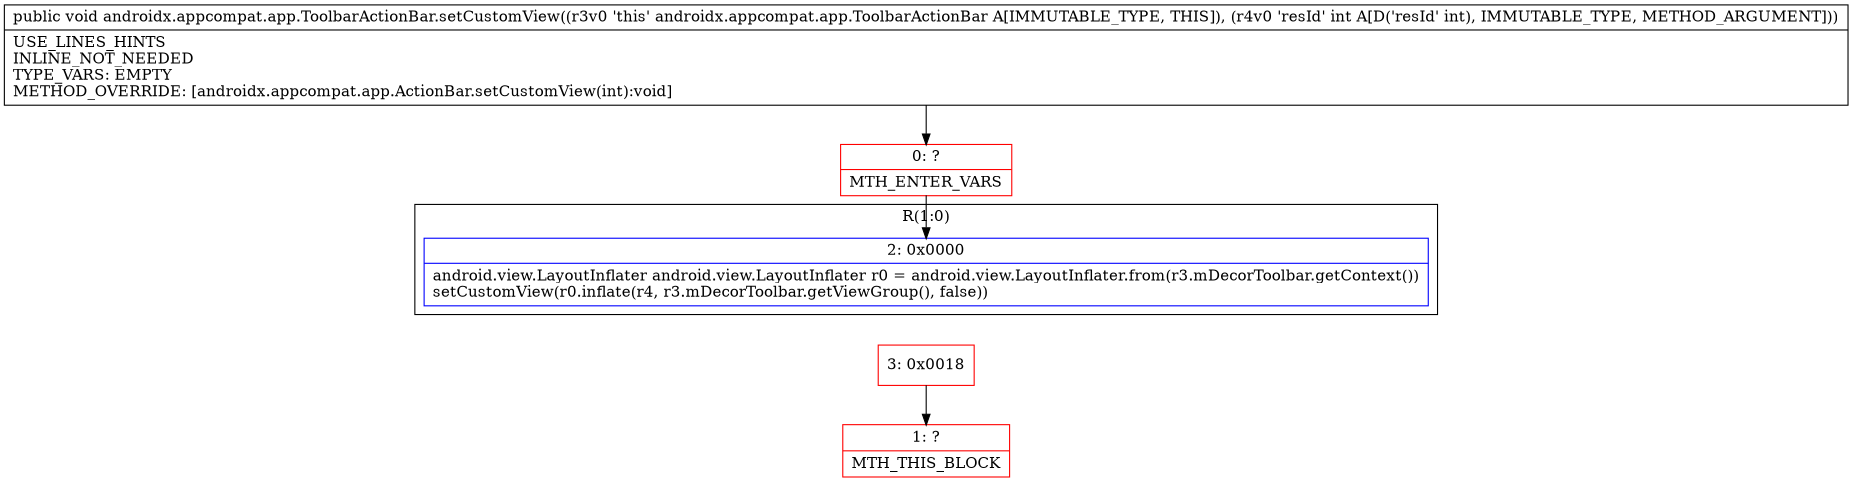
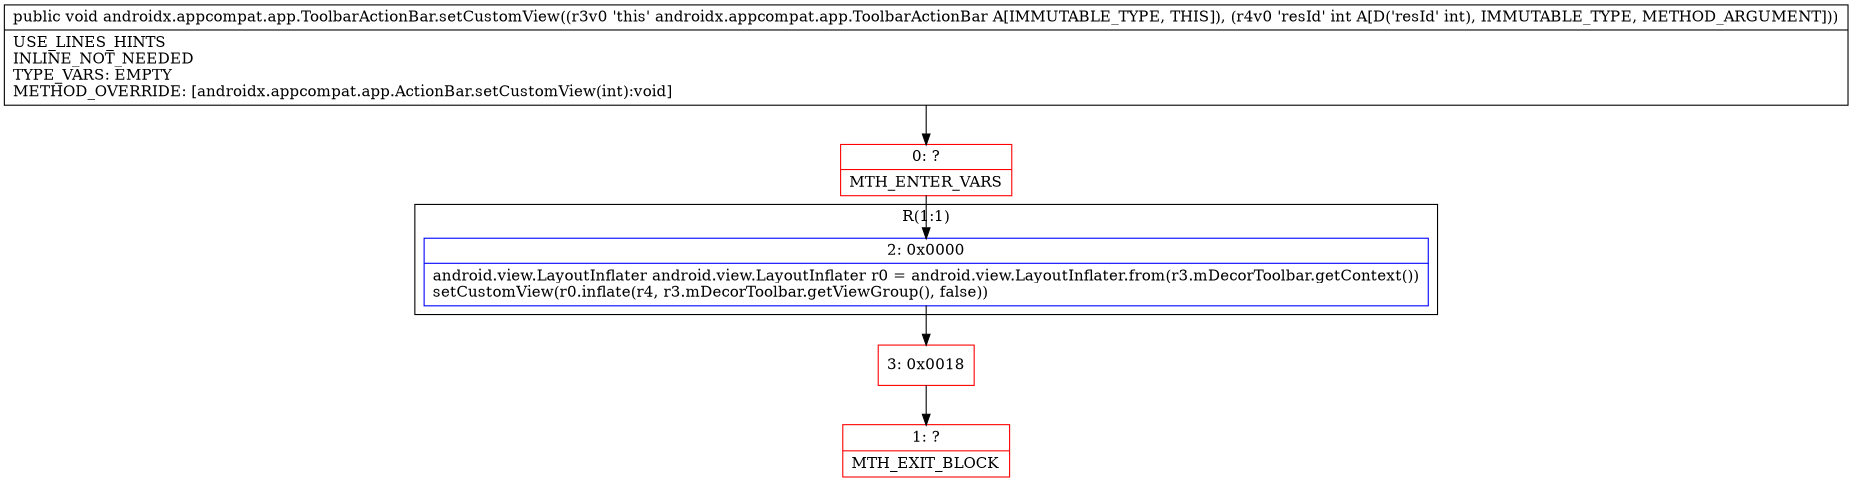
(926, 217) -> (926, 217)
none -> (926, 321)
(926, 463) -> (926, 463)
